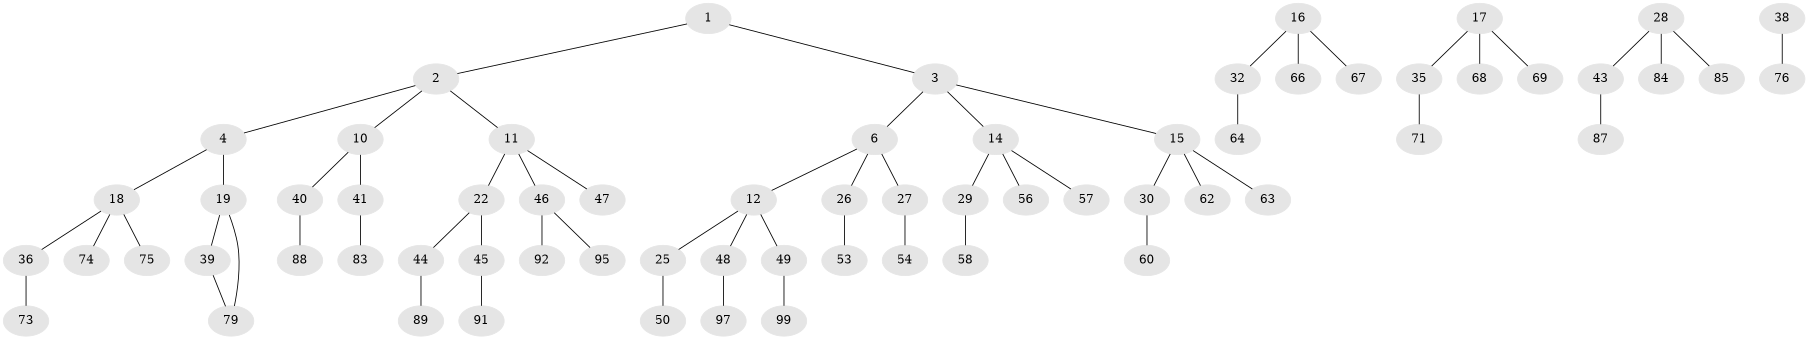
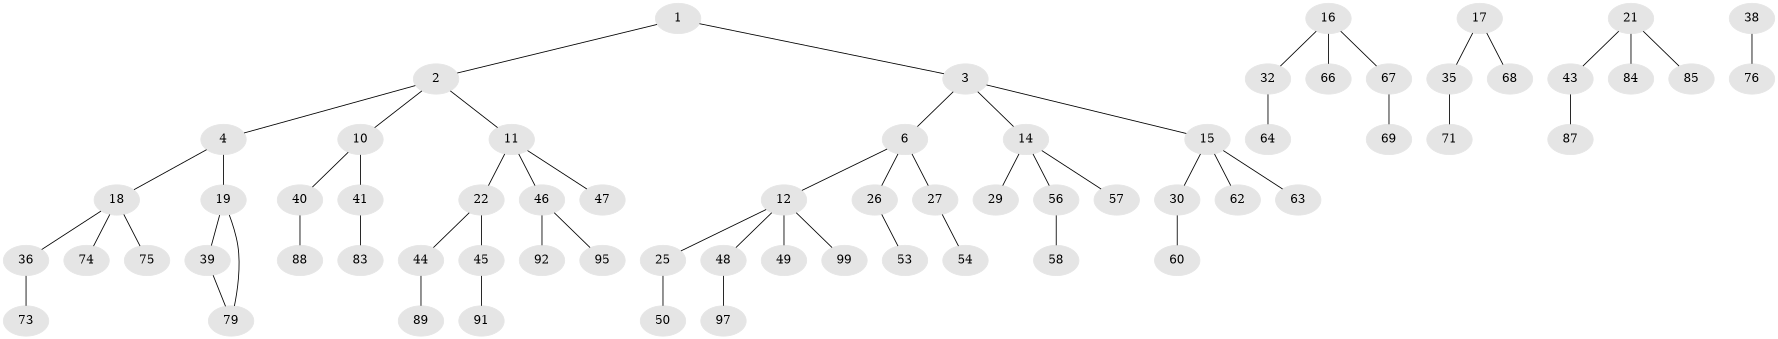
(1661, 18) -> (1631, 18)
(1510, 49) -> (1389, 109)
(965, 230) -> (1056, 230)
(784, 291) -> (814, 230)
